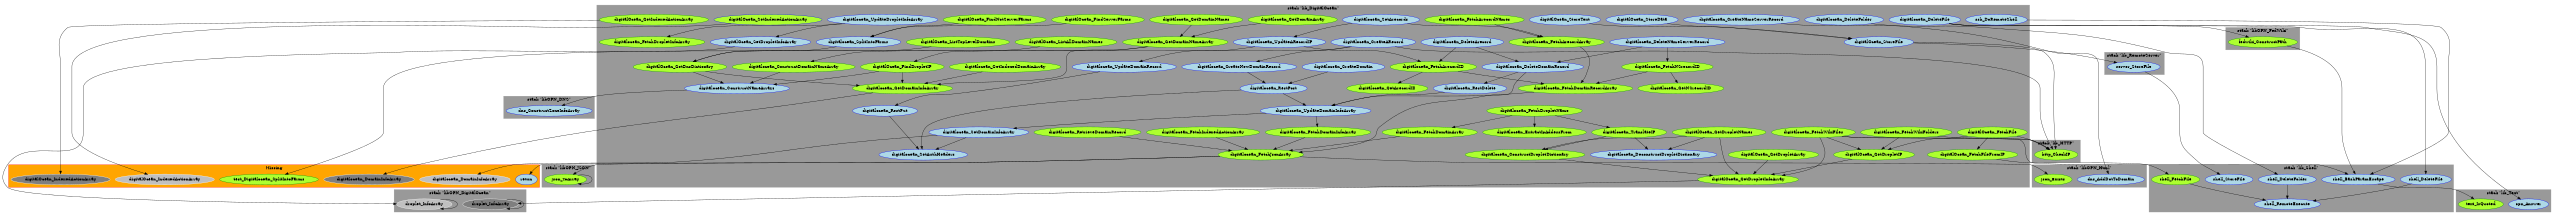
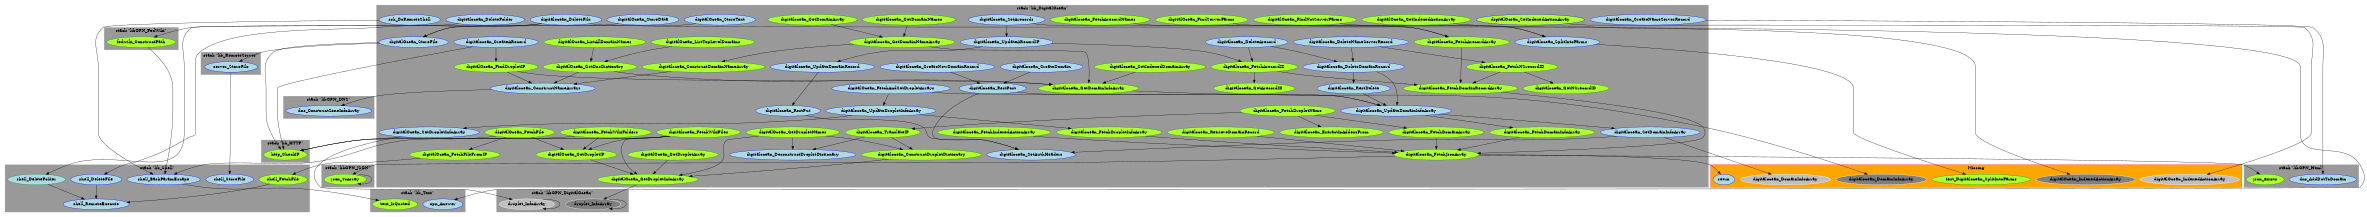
(1300, 52) -> none
none -> (891, 88)
none -> (1283, 146)
(2287, 179) -> (36, 179)
